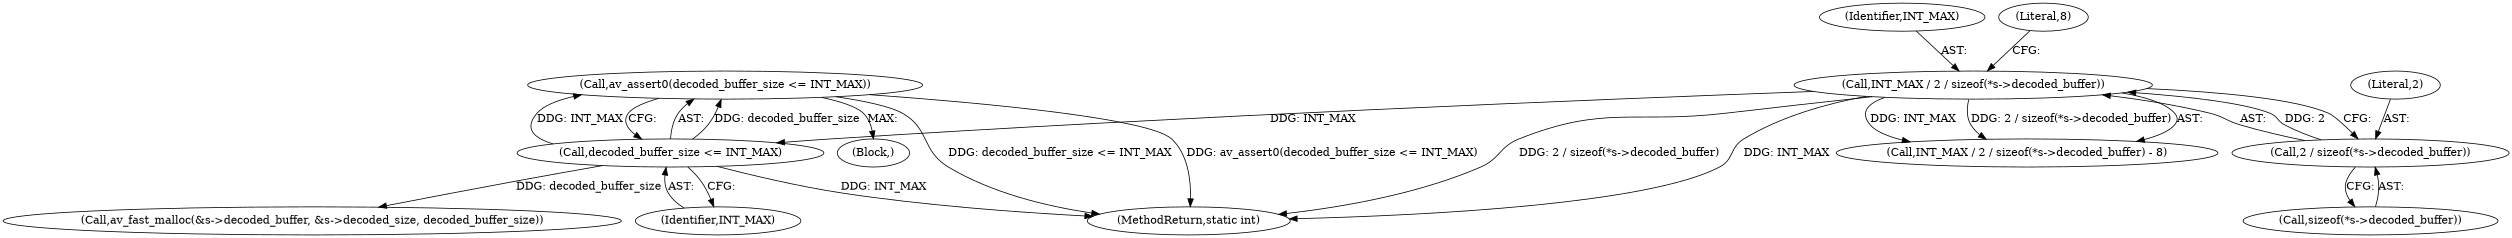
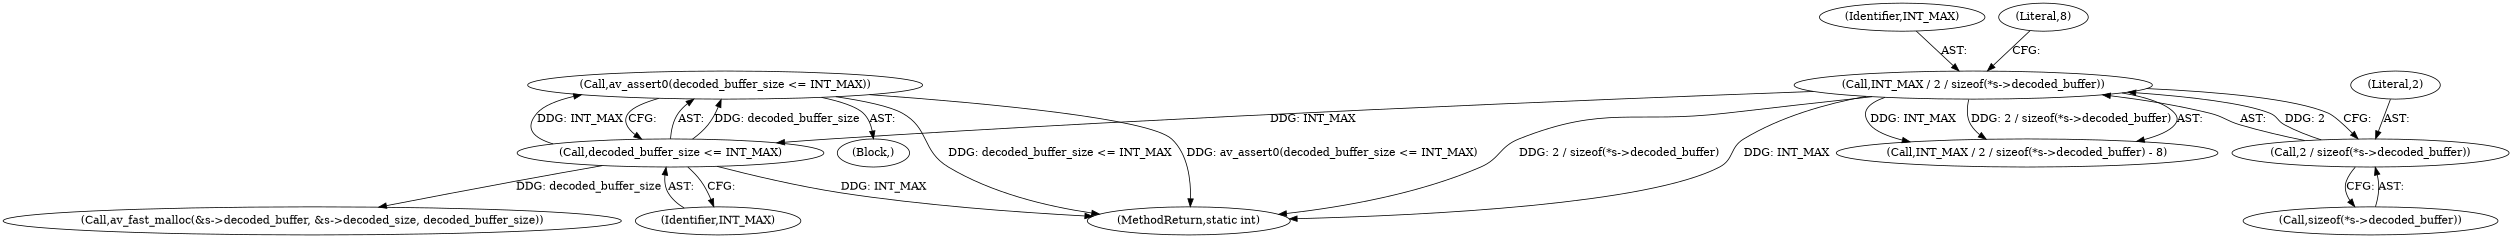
(884, 119) -> (884, 119)
